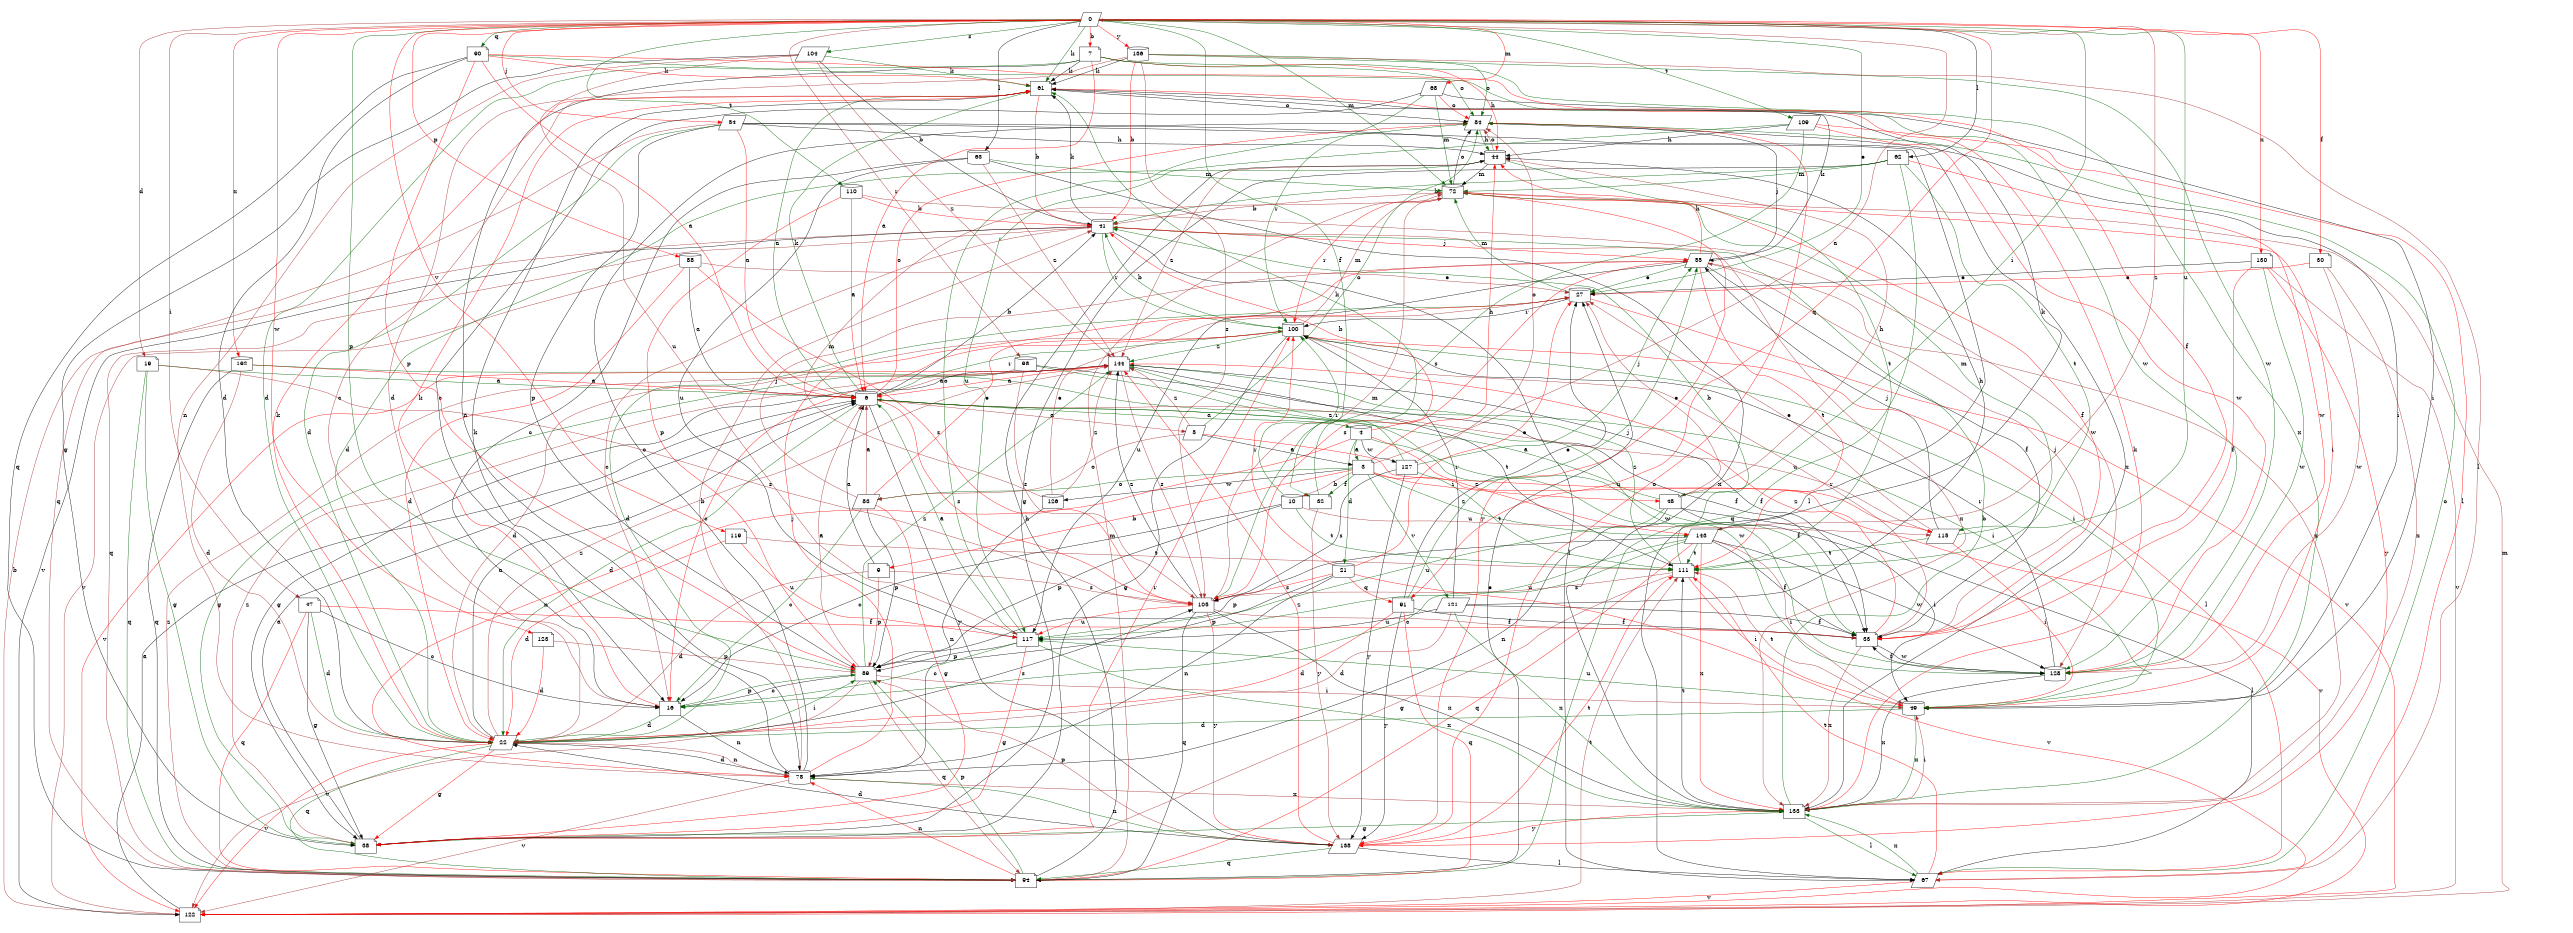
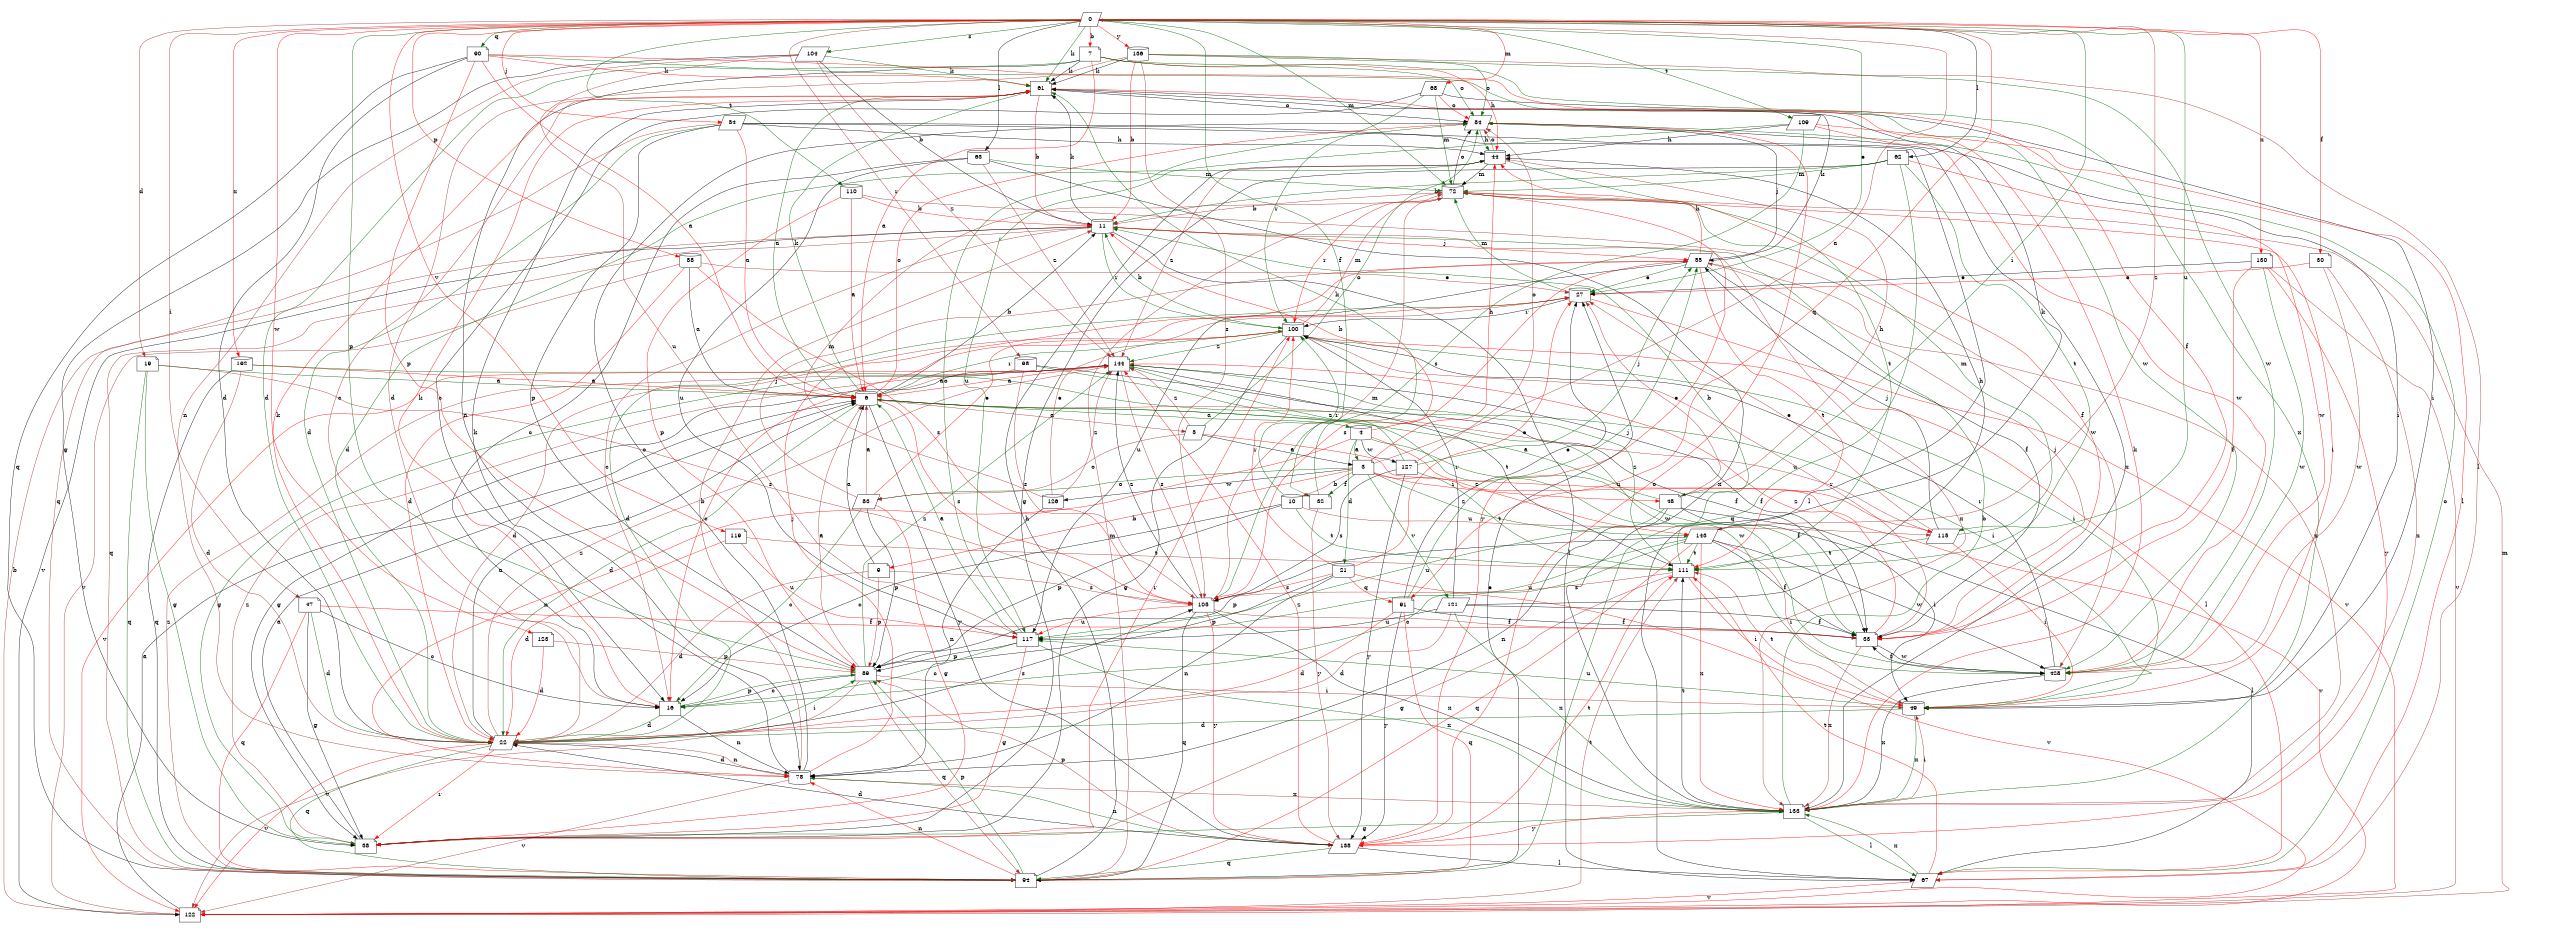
(1102, 226) -> (1102, 226)
(2055, 674) -> (2055, 674)
(440, 794) -> (440, 794)
